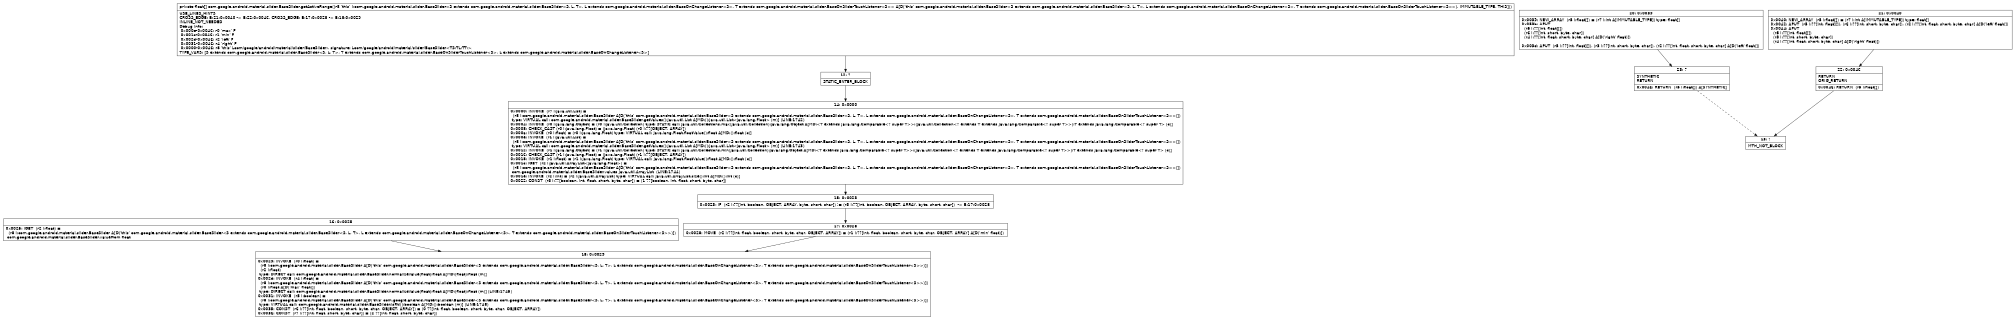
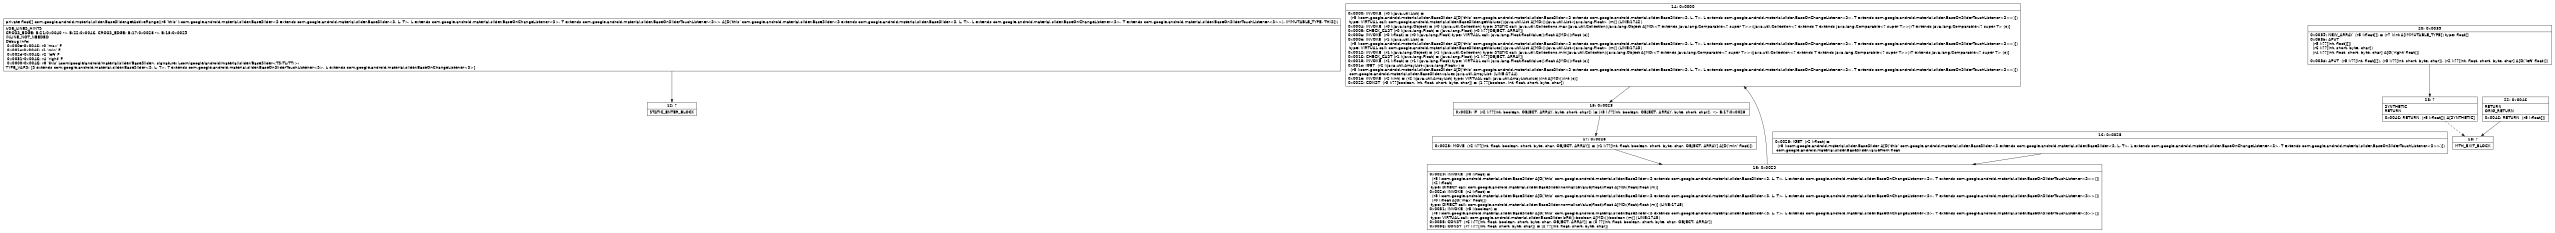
(1890, 30) -> none
(846, 92) -> (1763, 125)
(549, 111) -> (1387, 13)
(1766, 146) -> (2473, 146)
